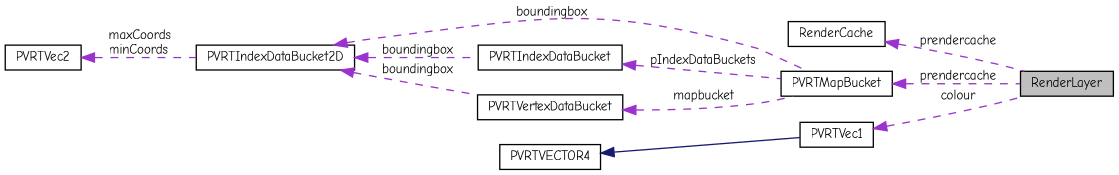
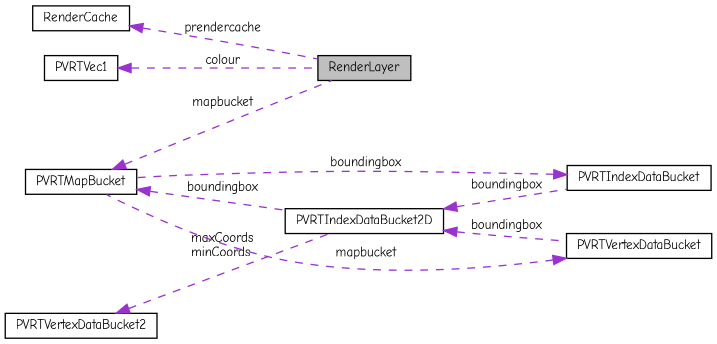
(581, 19) -> (218, 201)
(43, 58) -> (81, 326)
(702, 61) -> (364, 163)
(956, 77) -> (221, 103)
(550, 157) -> none
